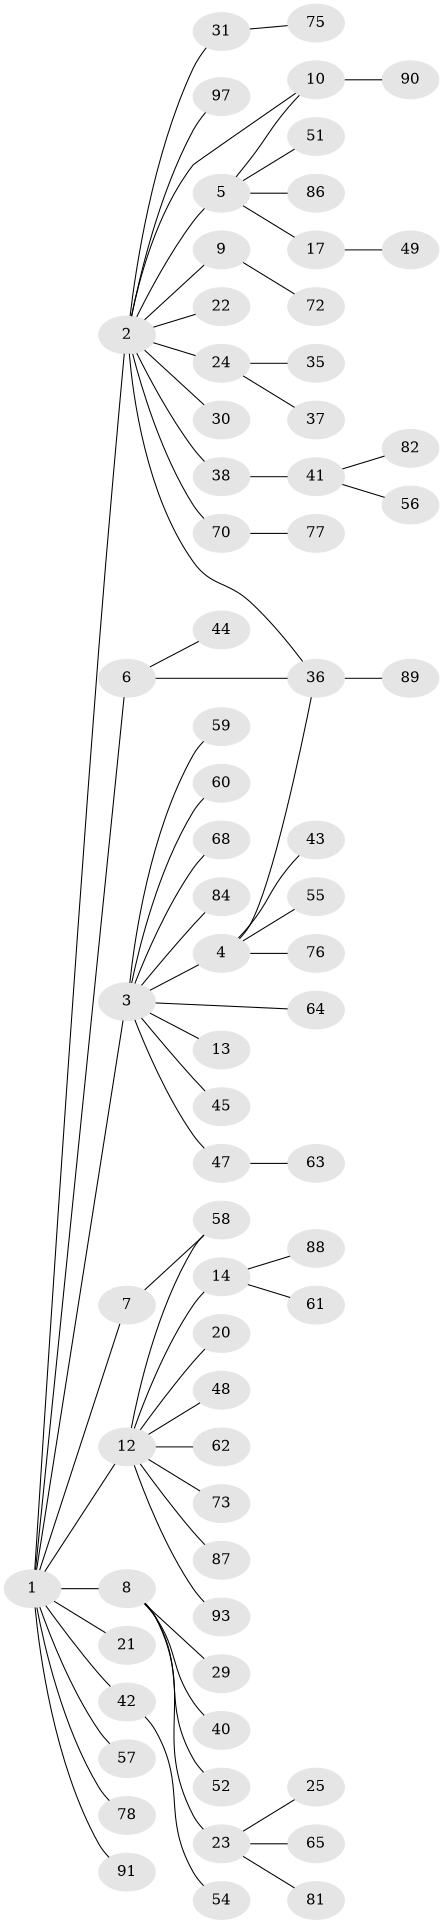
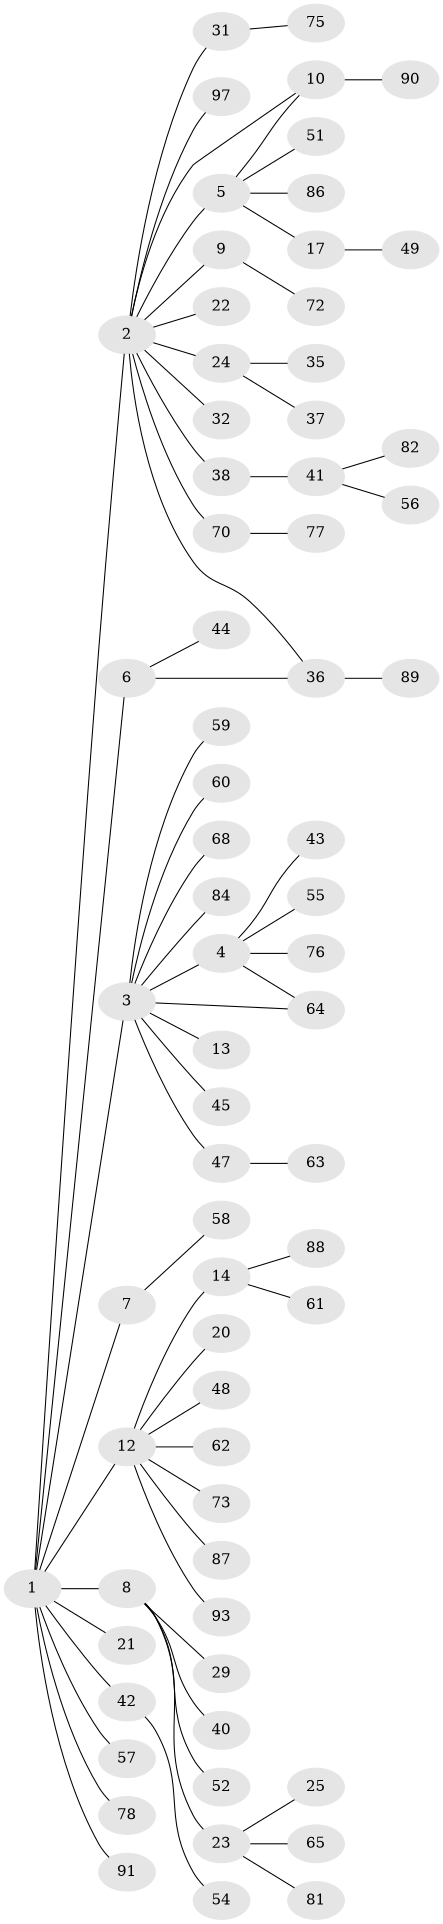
(222, 420) -> (222, 420)
(284, 821) -> (269, 982)
(158, 1327) -> none
